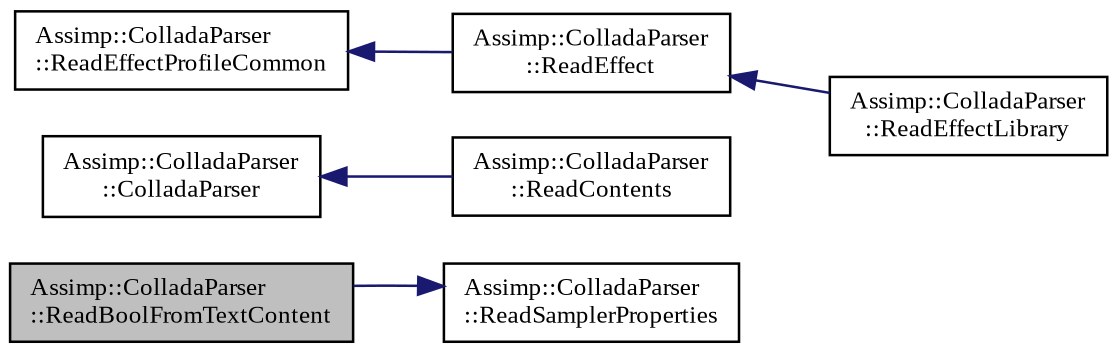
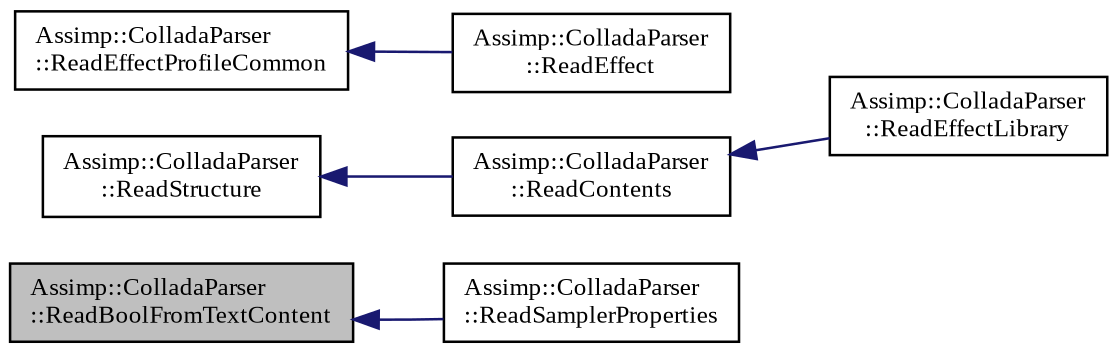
(793, 87) -> (793, 144)
(182, 177) -> (182, 177)
(386, 286) -> (411, 320)
